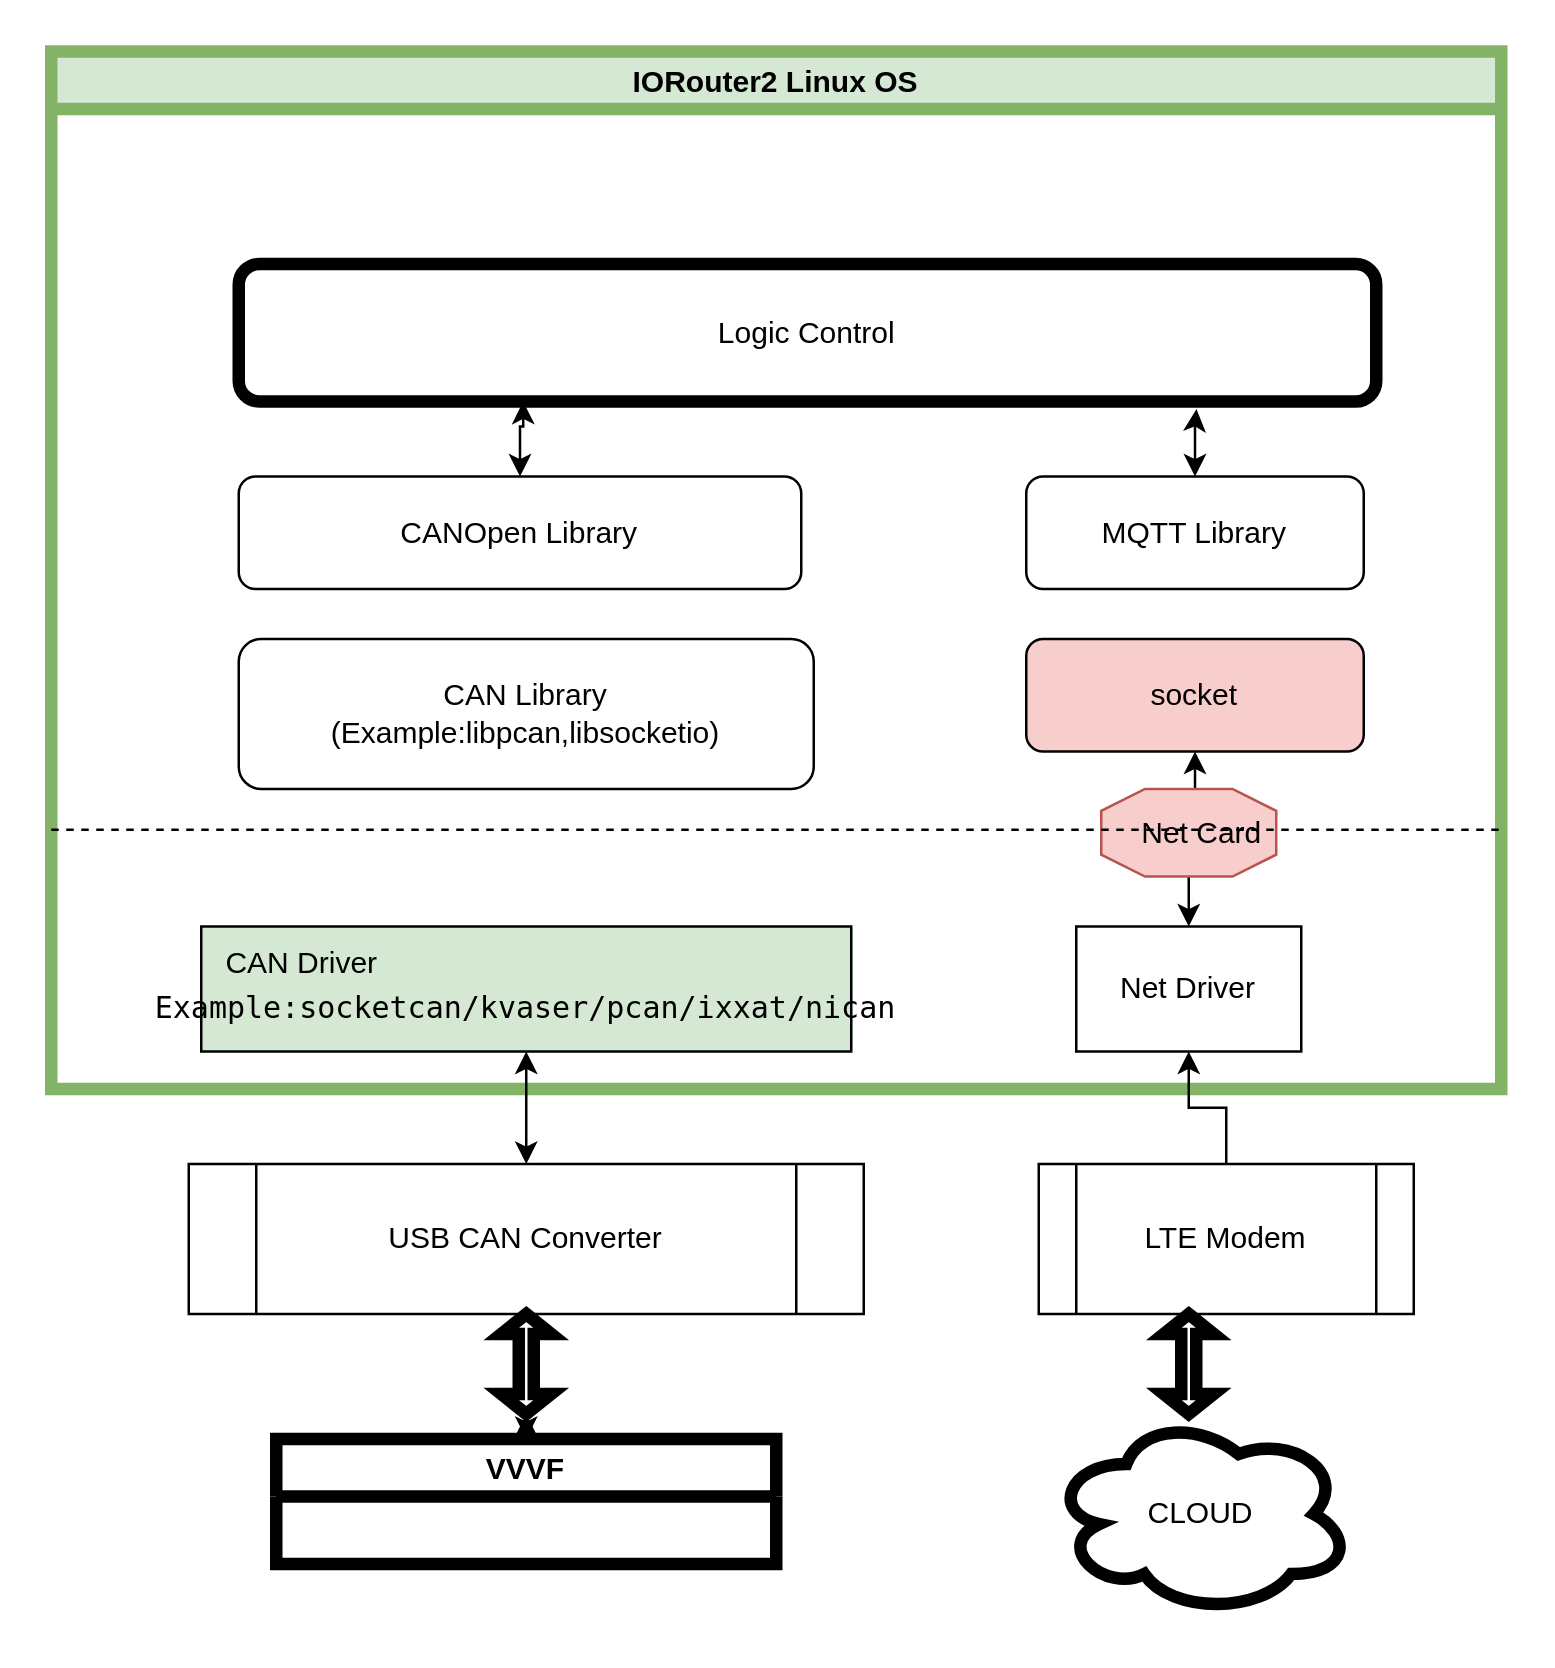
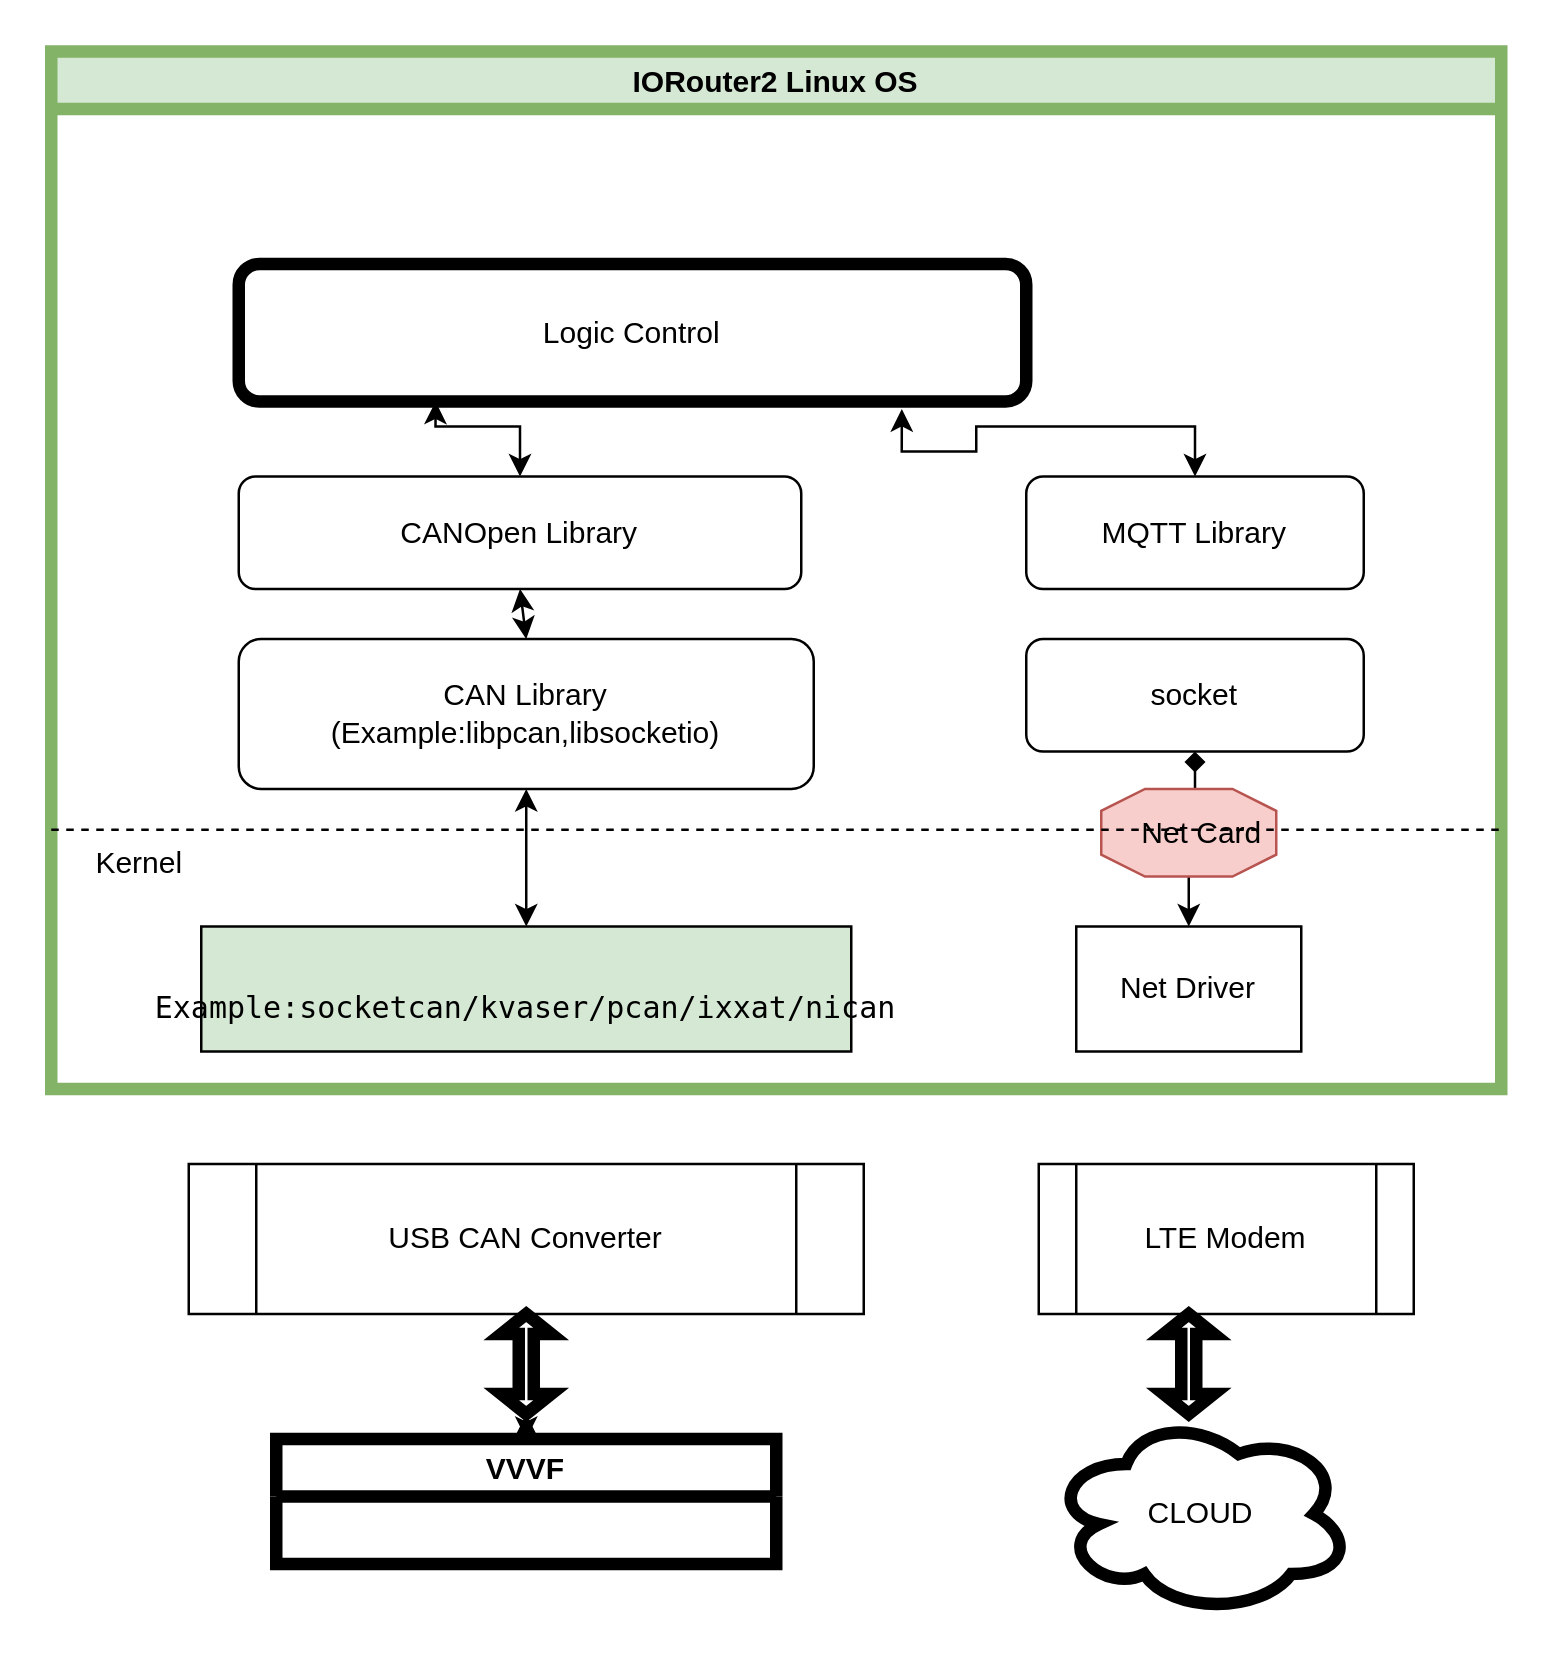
(808, 333) -> (633, 333)
none -> (523, 614)
(1195, 695) -> (1195, 695)
(1195, 770) -> (1195, 772)
none -> (139, 864)
none -> (526, 872)
(301, 964) -> none
(1226, 1111) -> none
(526, 1121) -> none
